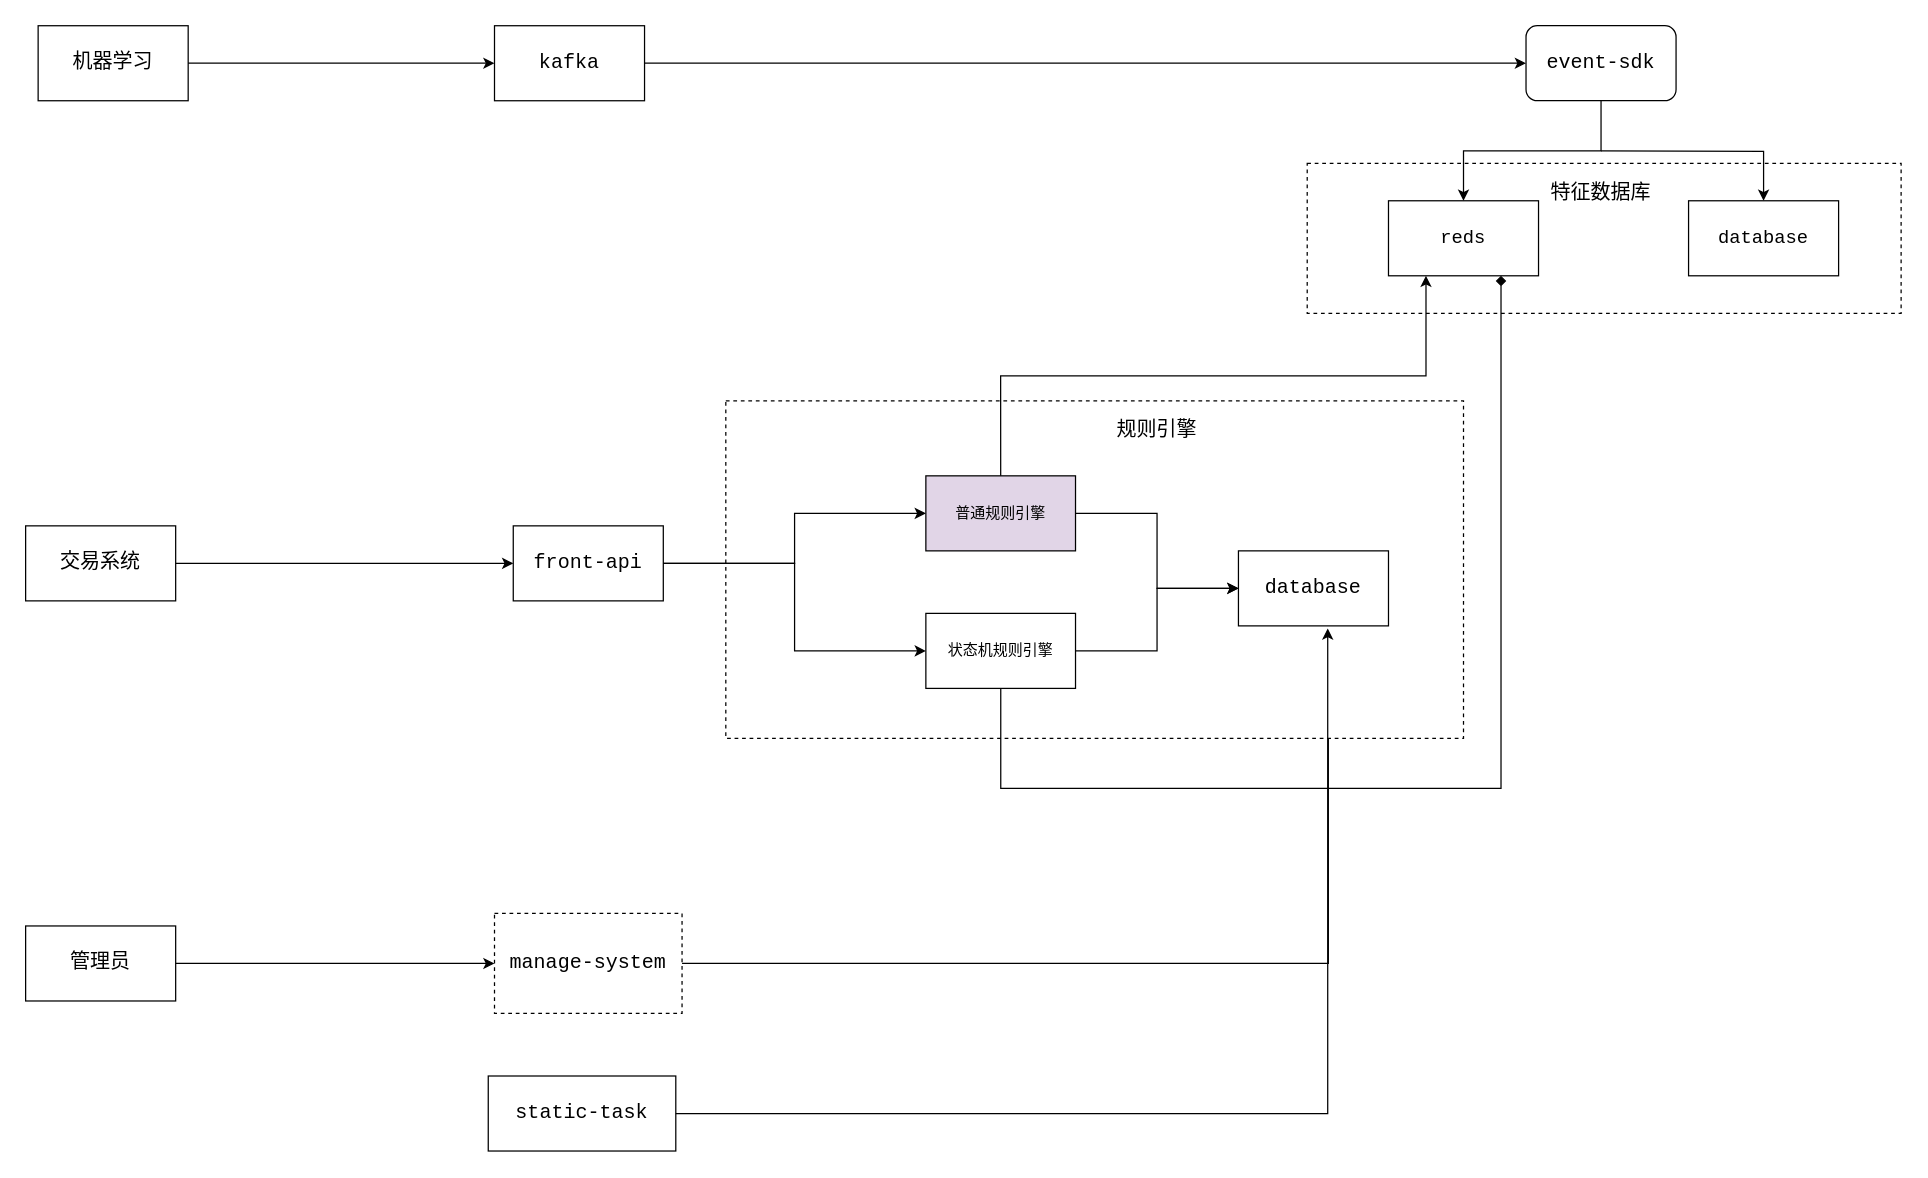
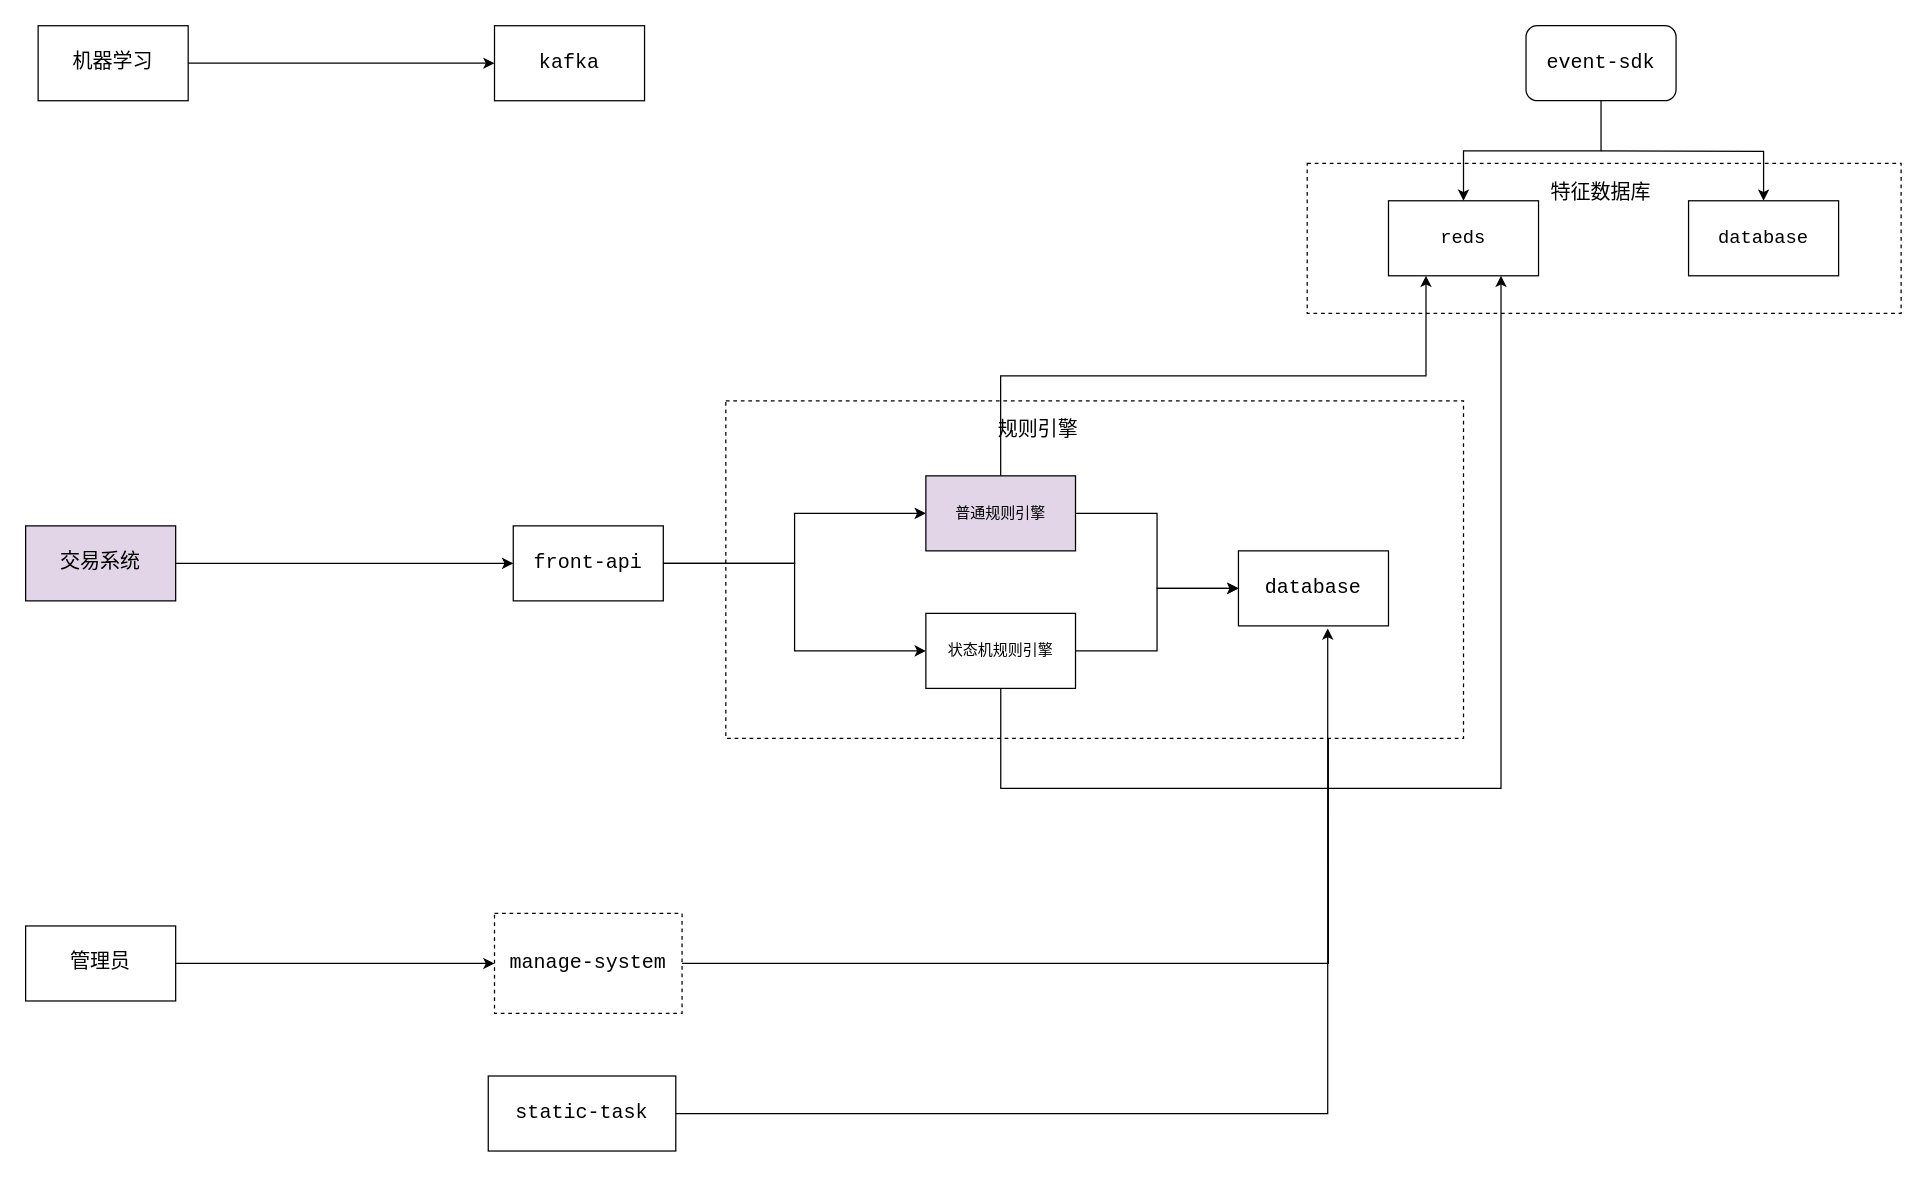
(1081, 63) -> none
(1501, 286) -> (1501, 286)
(1157, 432) -> (1038, 432)
(101, 563) -> (101, 563)
